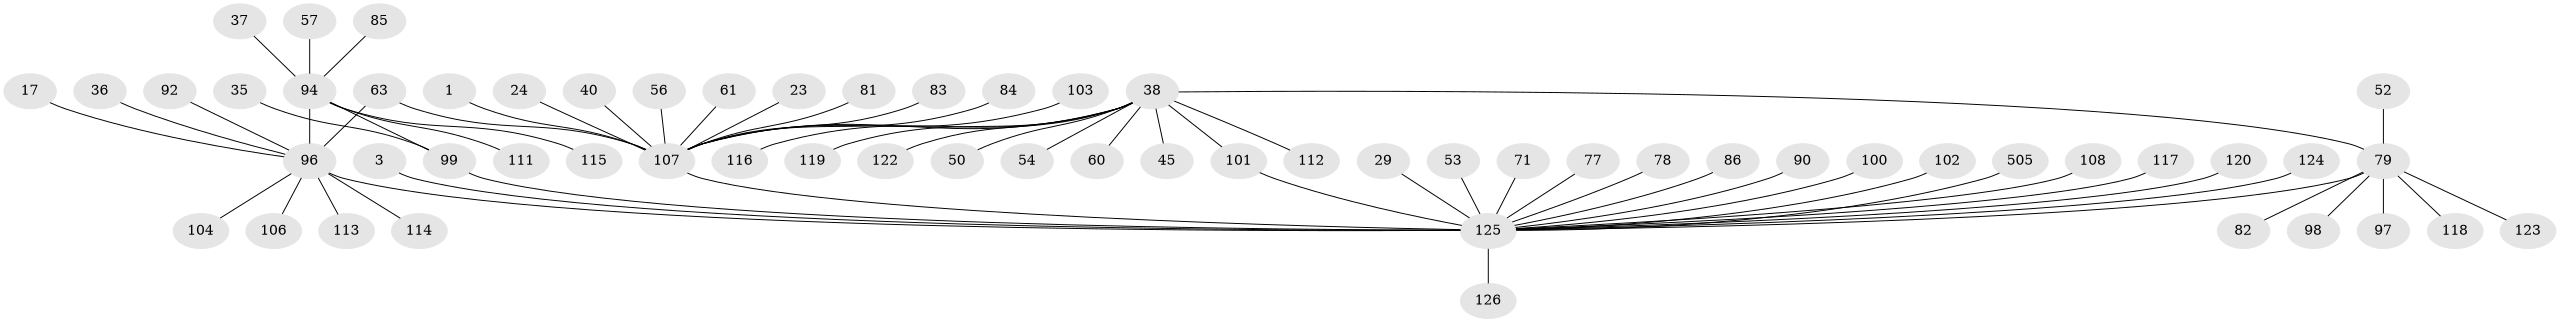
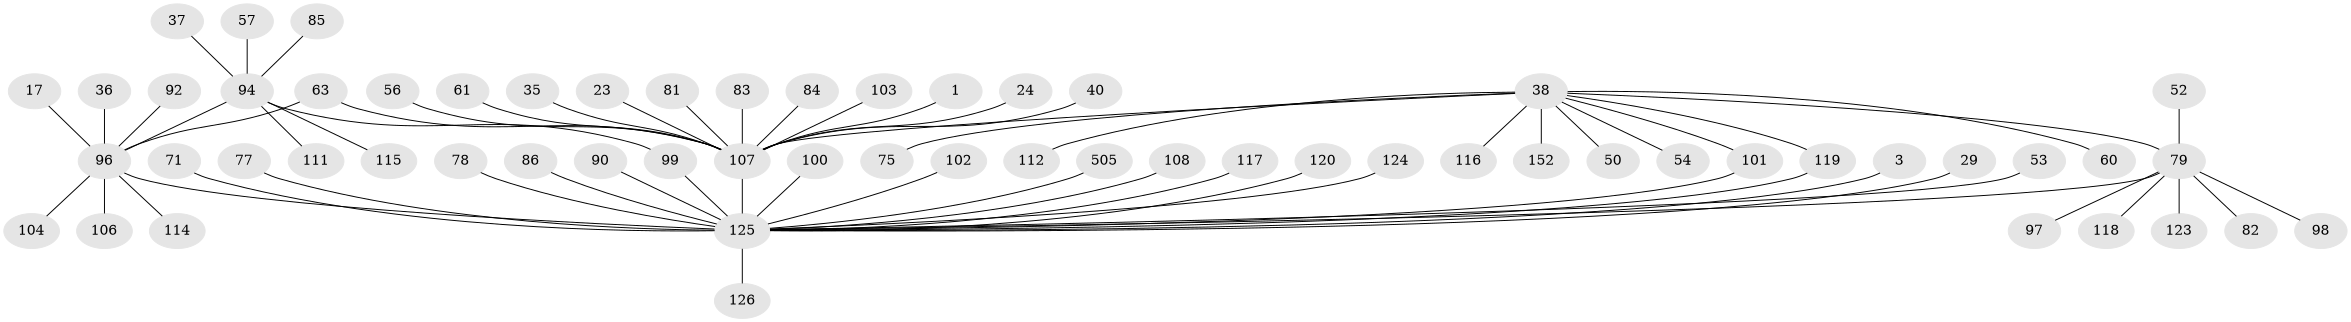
(336, 125) -> (607, 121)
(885, 161) -> (1541, 161)
(1167, 161) -> (887, 161)
none -> (1290, 222)
(347, 231) -> none
